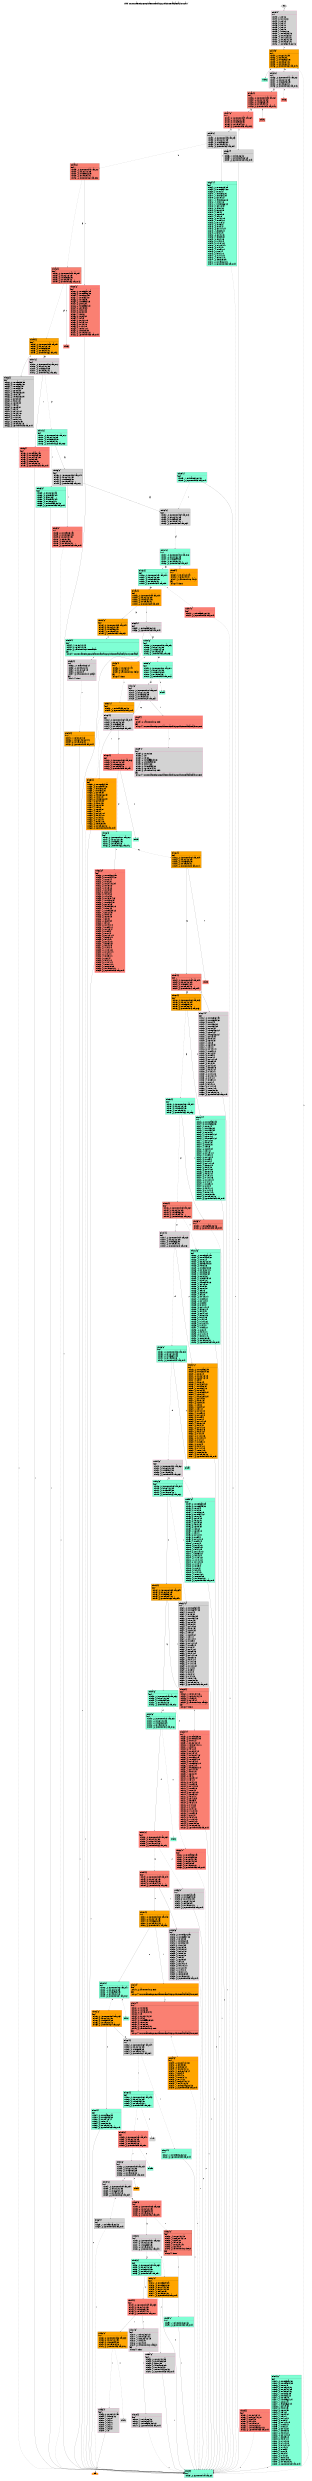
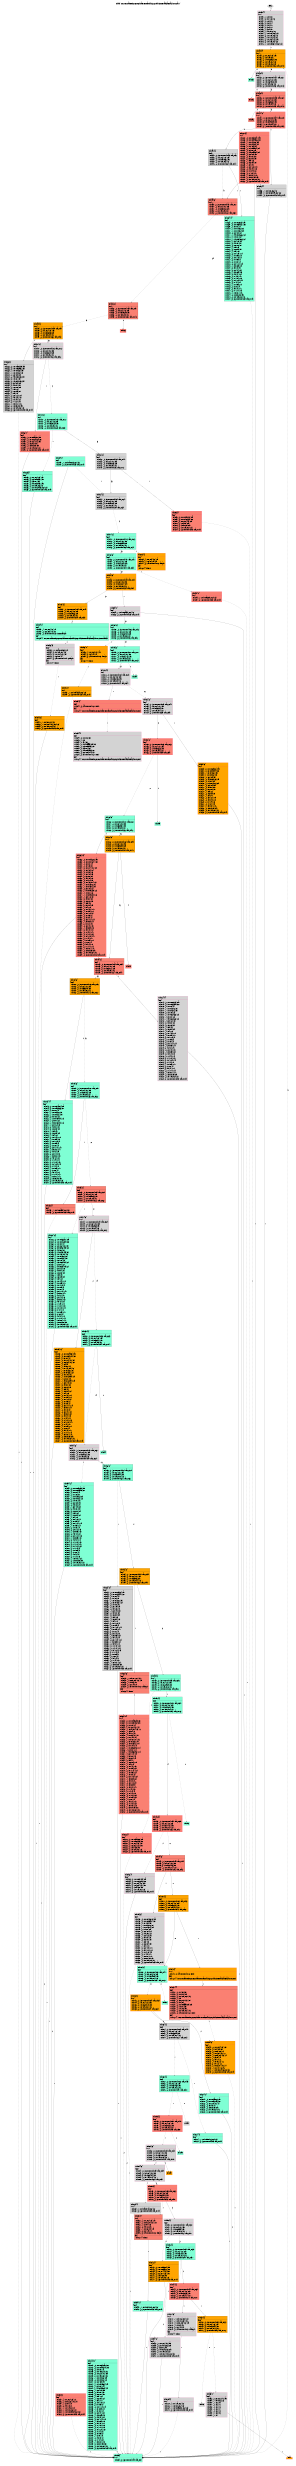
(85, 232) -> (233, 190)
